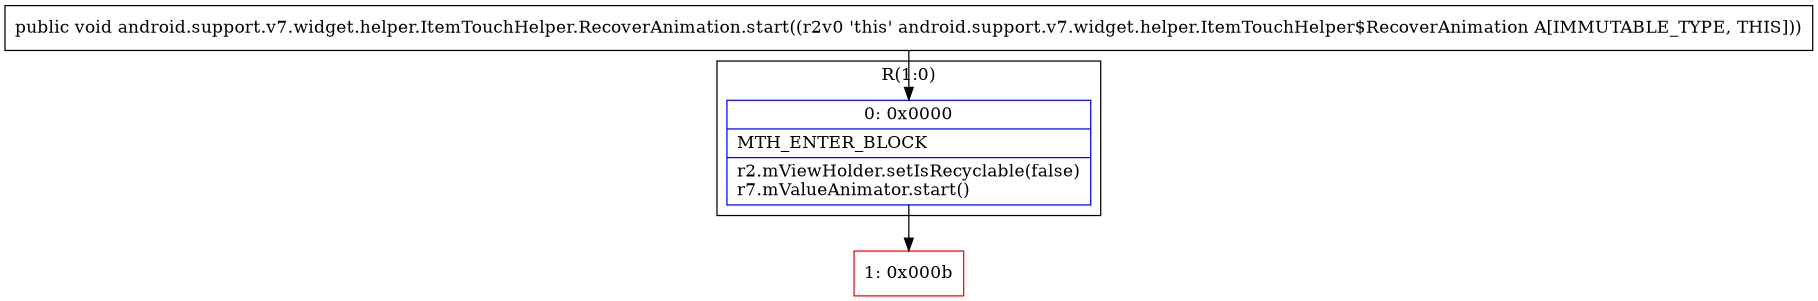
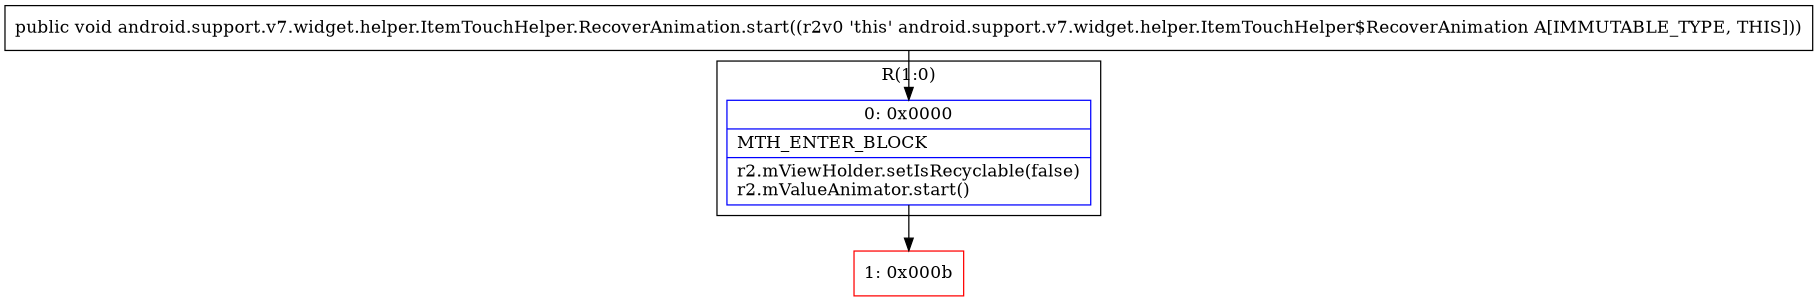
(853, 190) -> (853, 190)
